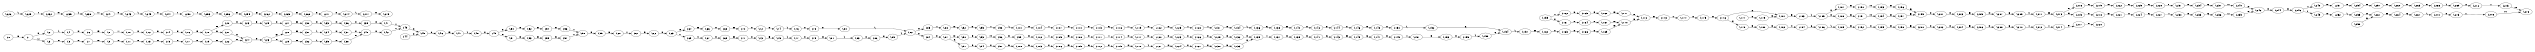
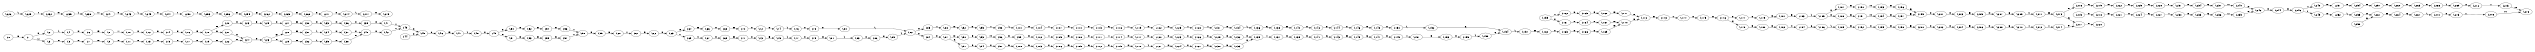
(1751, 12) -> (1732, 18)
(2068, 14) -> (2068, 19)
